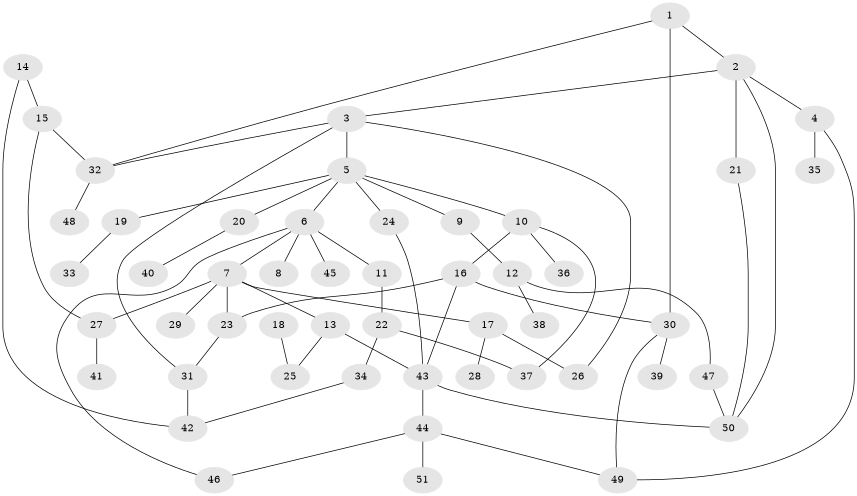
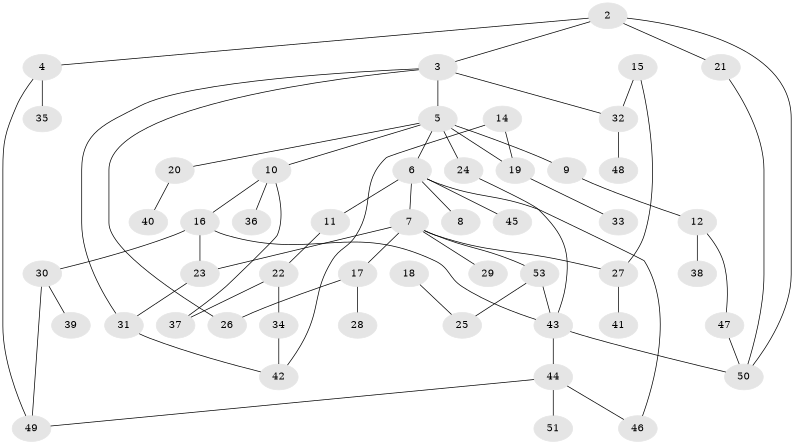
(670, 16) -> none
(33, 93) -> (508, 140)
(330, 325) -> (540, 274)
